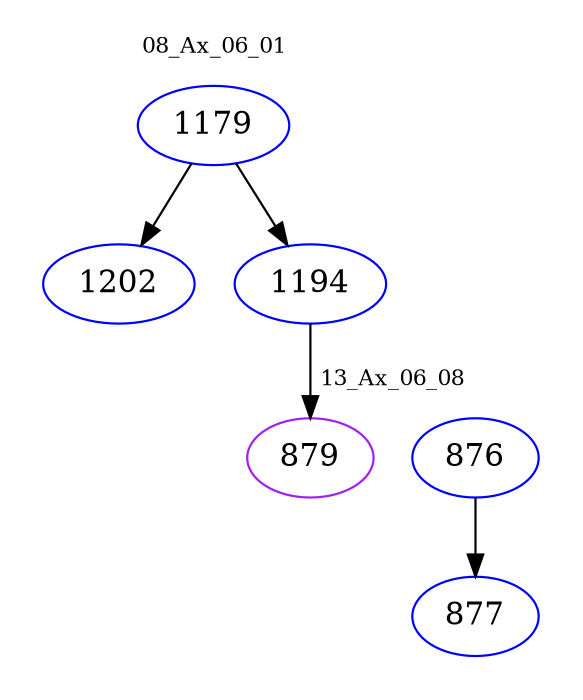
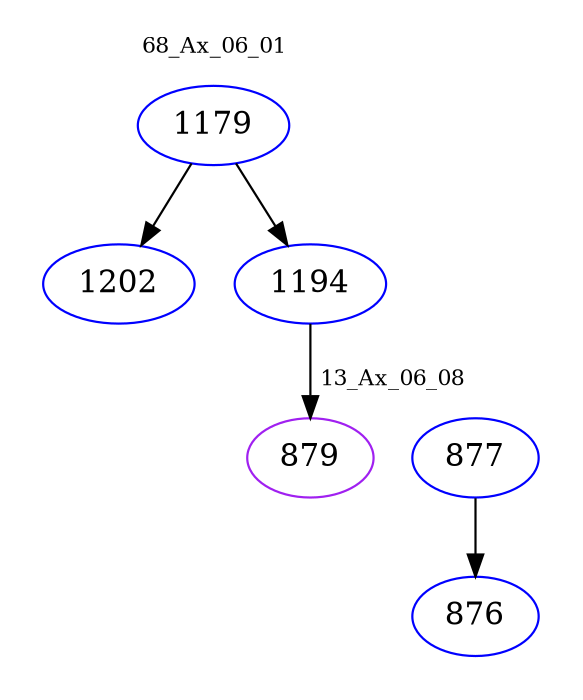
(215, 47) -> (215, 47)
(476, 526) -> (476, 526)
